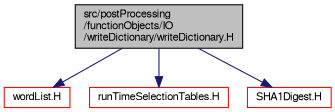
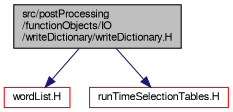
(289, 97) -> none
